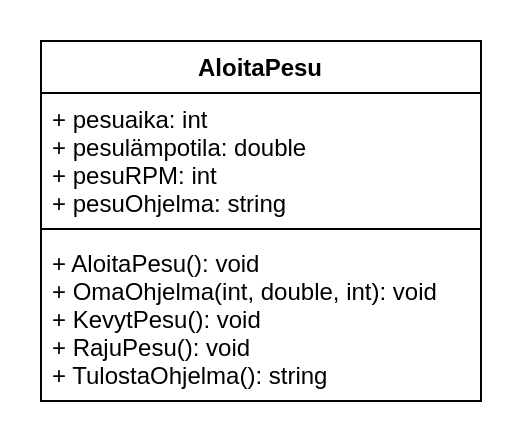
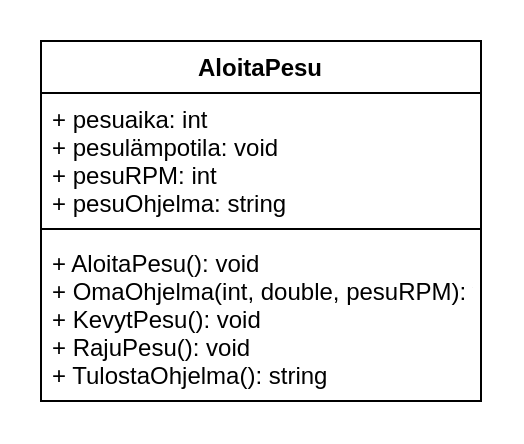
(137, 120) -> (137, 120)
(168, 264) -> (168, 264)
